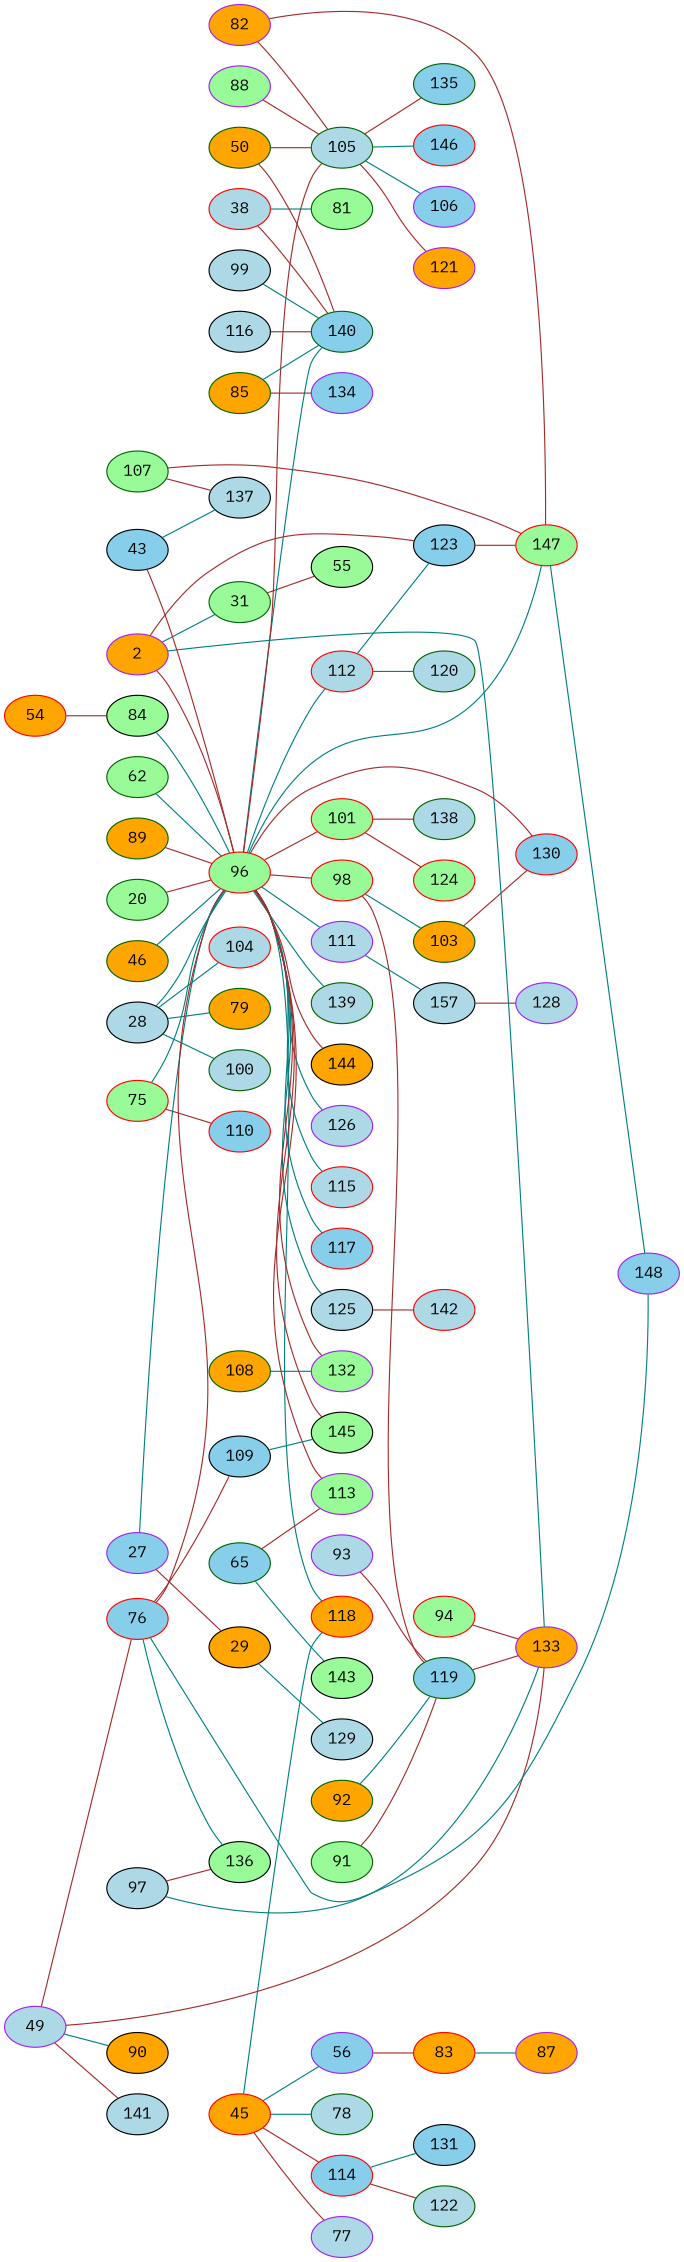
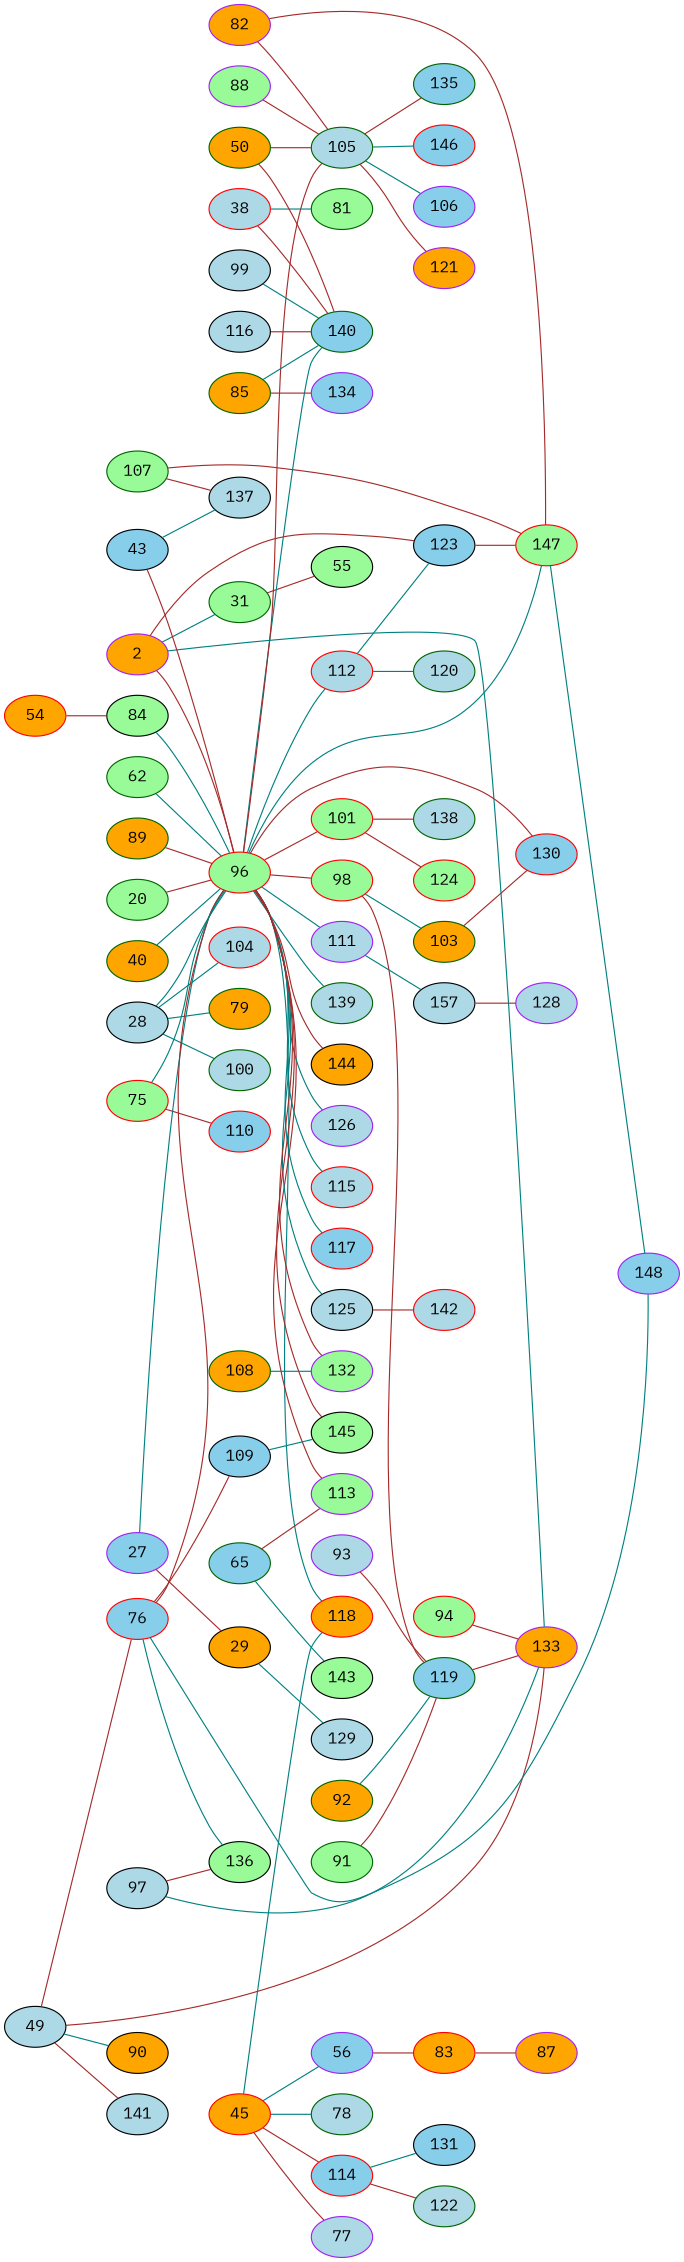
(137, 961) -> (137, 961)
(35, 2027) -> (35, 2027)
(496, 2053) -> (496, 2053)
